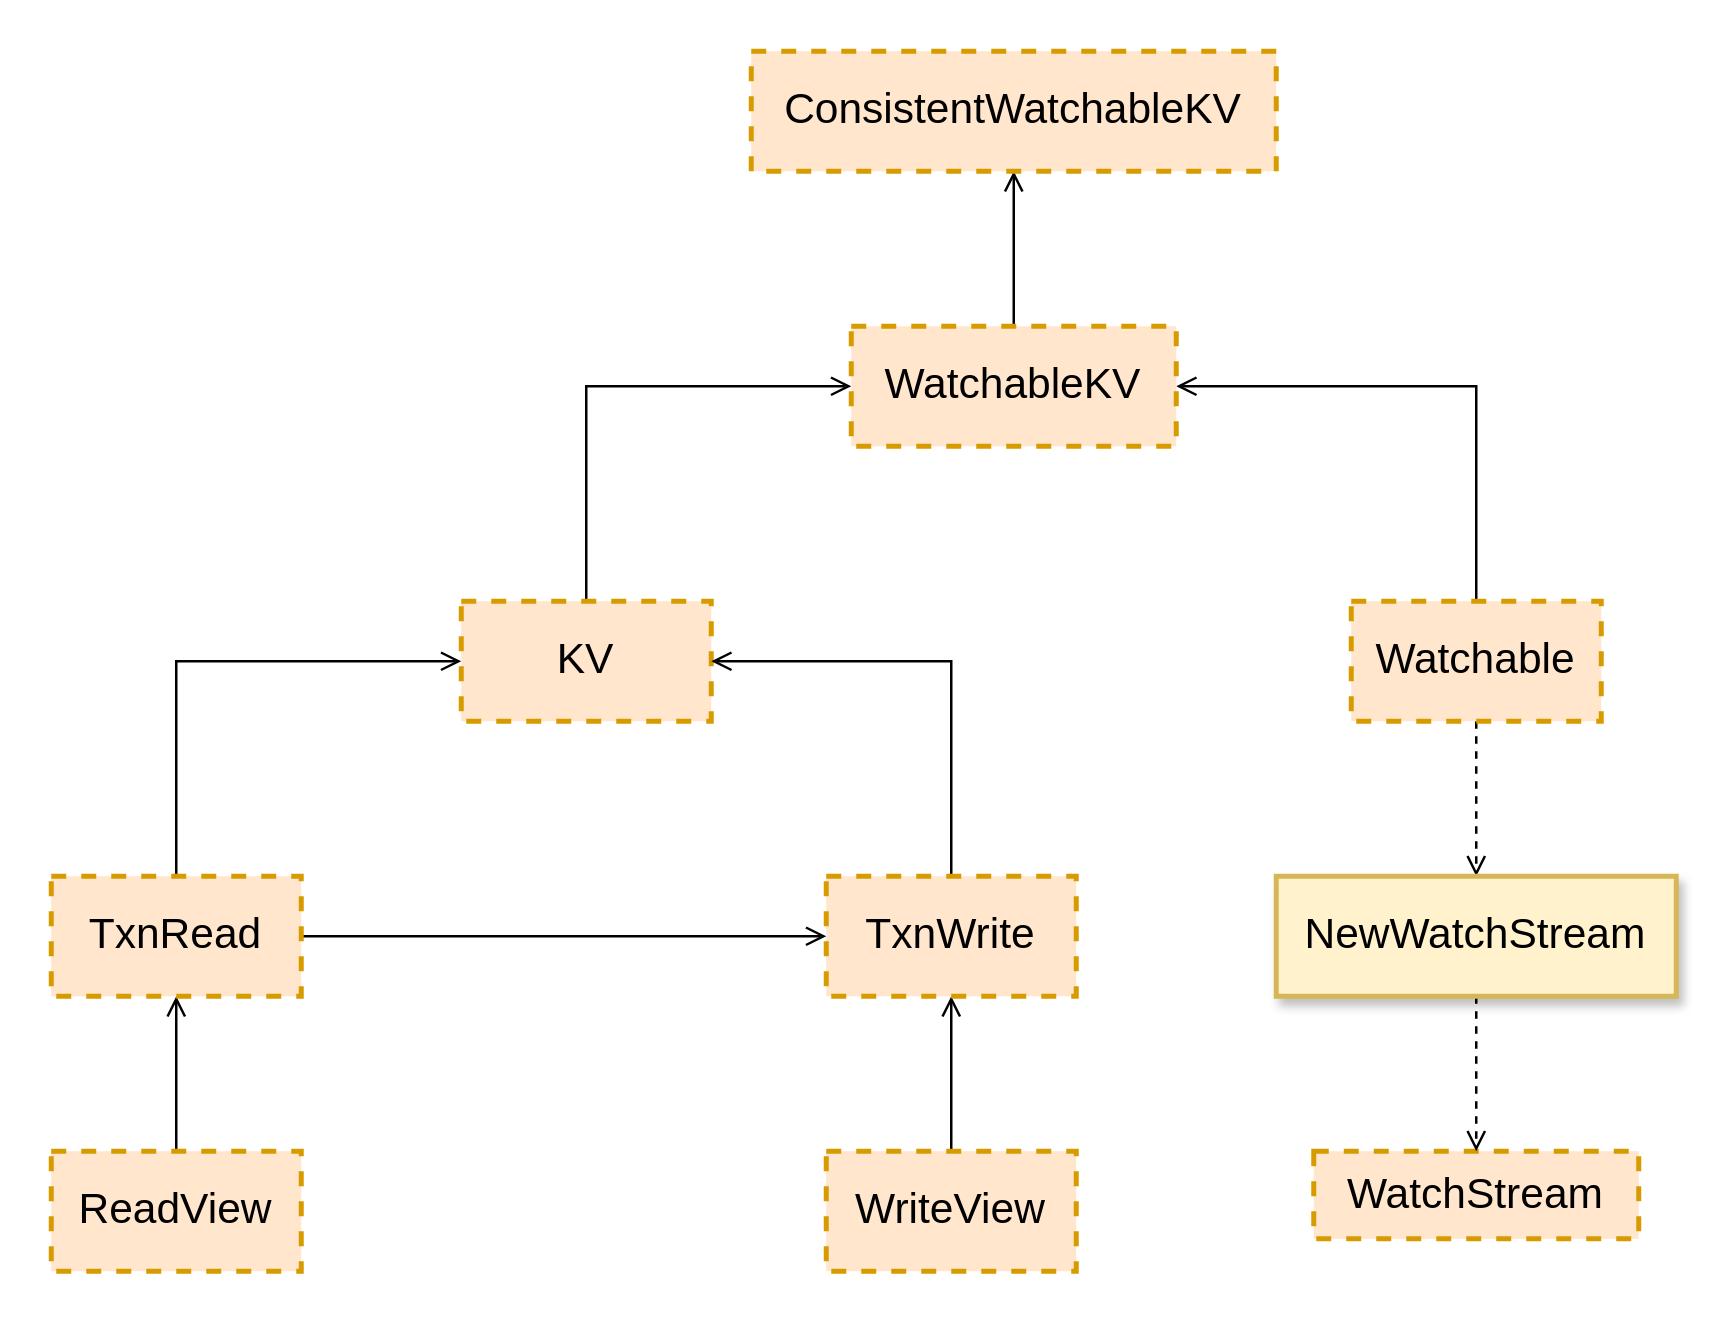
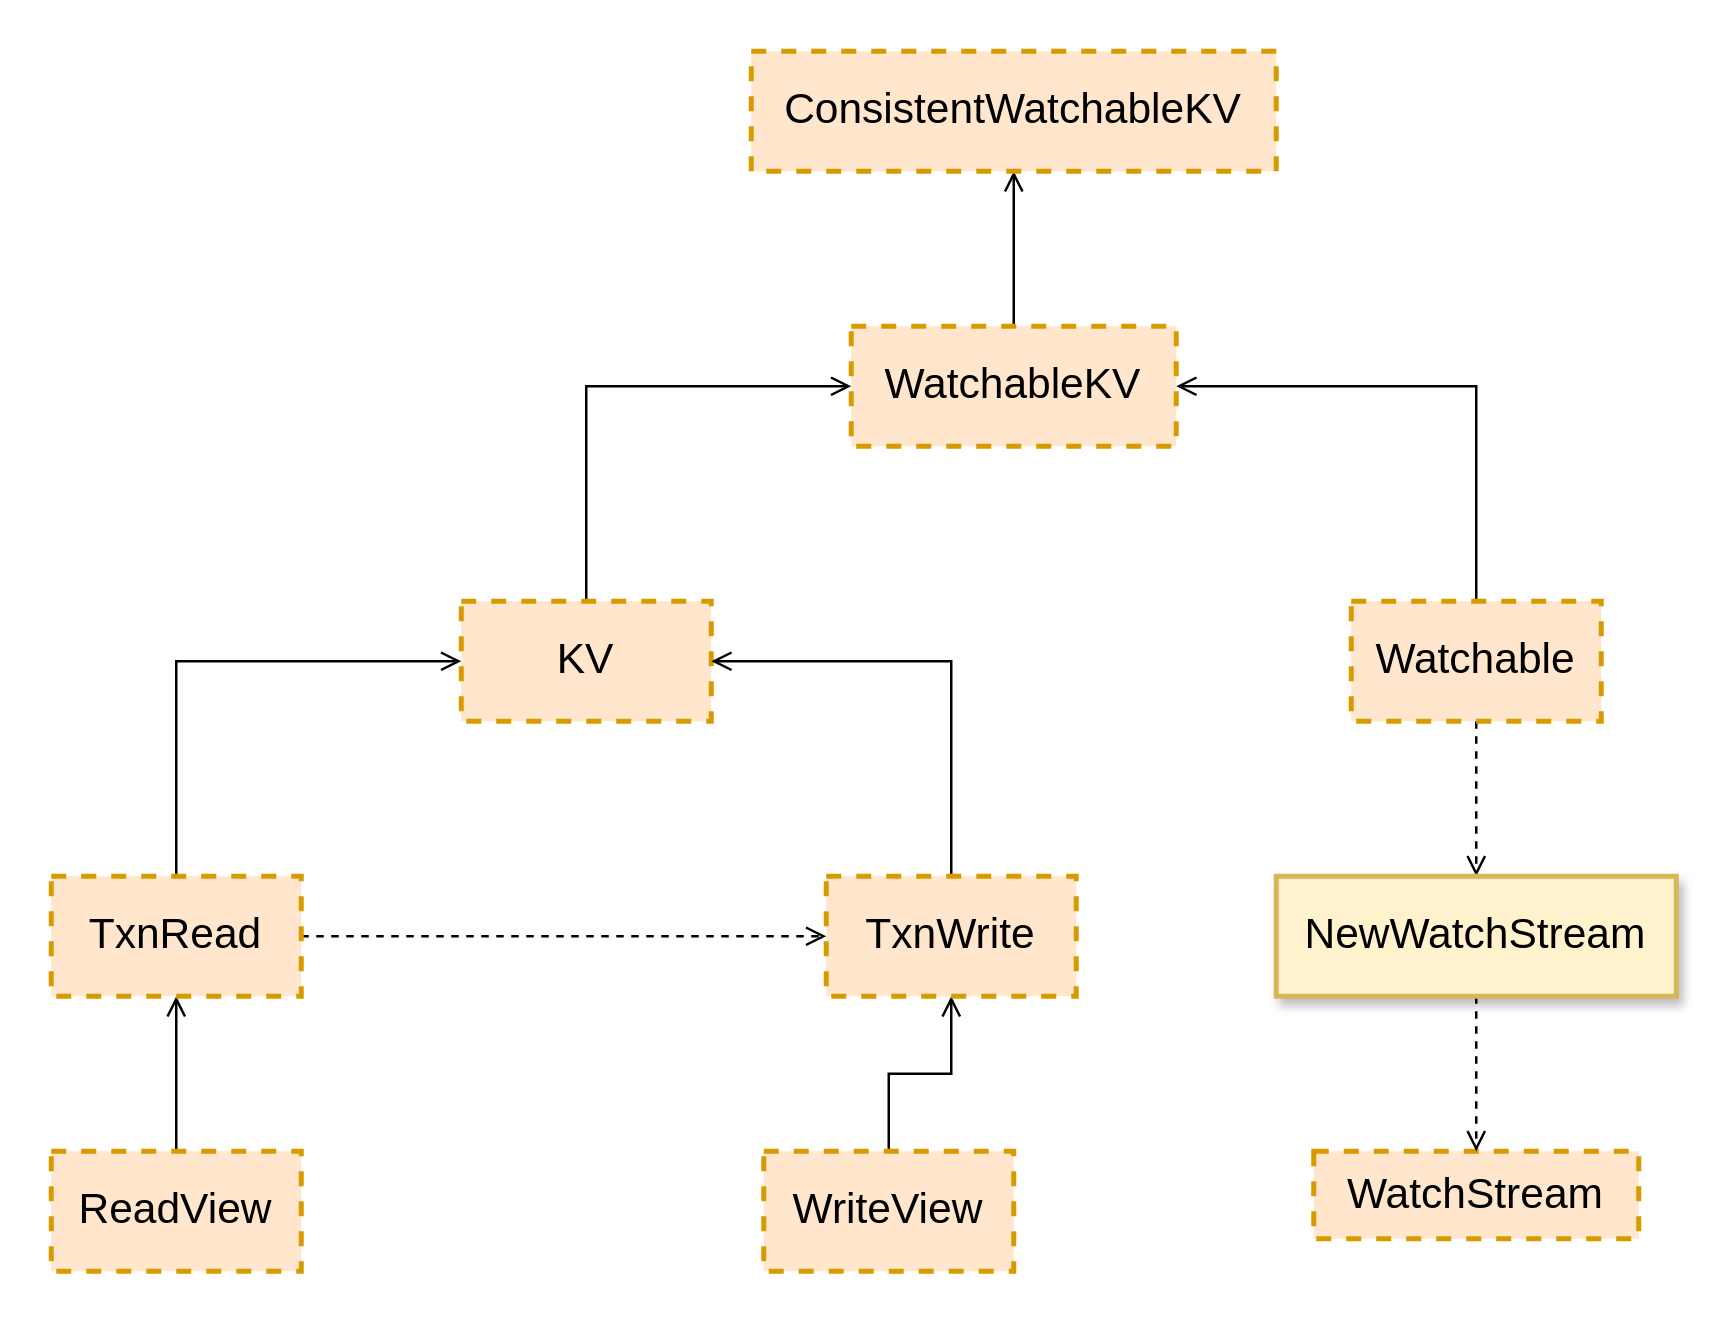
(563, 936) -> (563, 936)
(951, 1211) -> (889, 1211)
